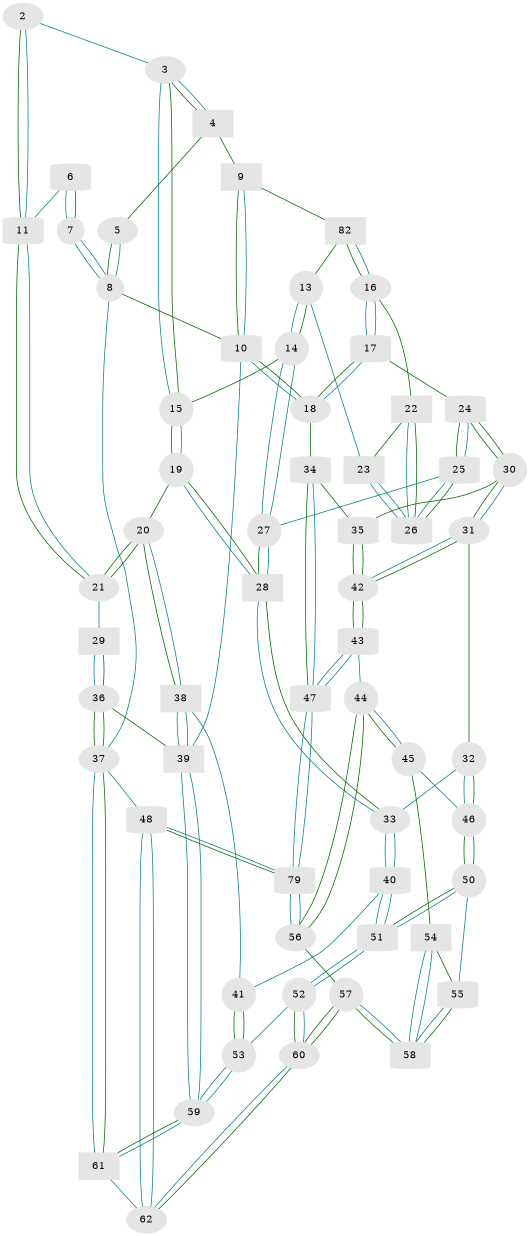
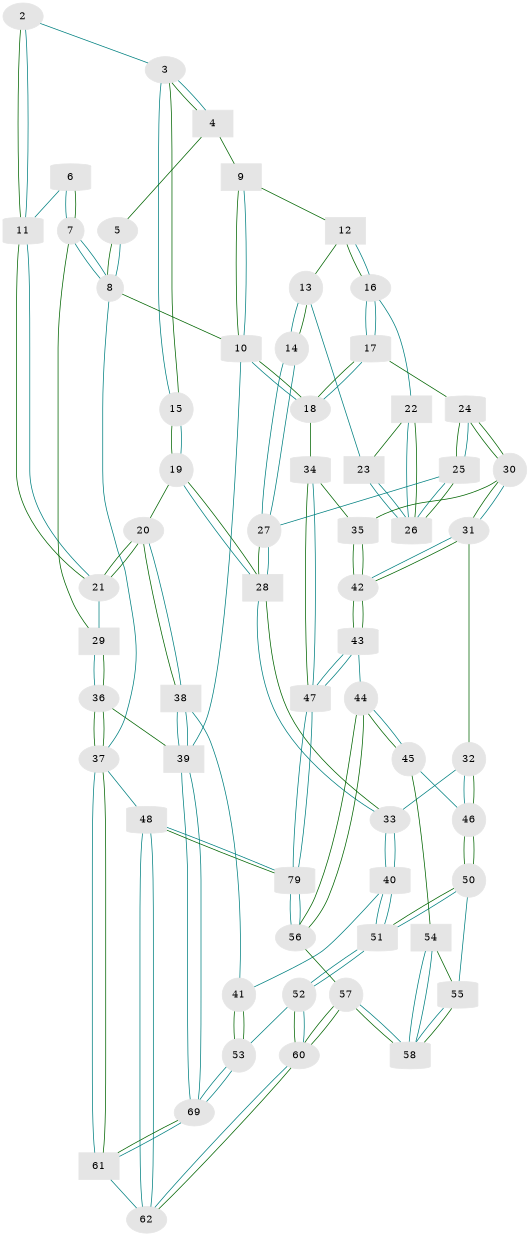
(345, 231) -> (345, 231)
(402, 345) -> (402, 345)
(234, 383) -> none
none -> (58, 439)
(194, 1113) -> (194, 1113)
